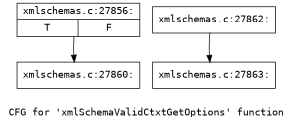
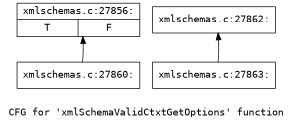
(209, 44) -> (219, 51)
(74, 46) -> (83, 53)
